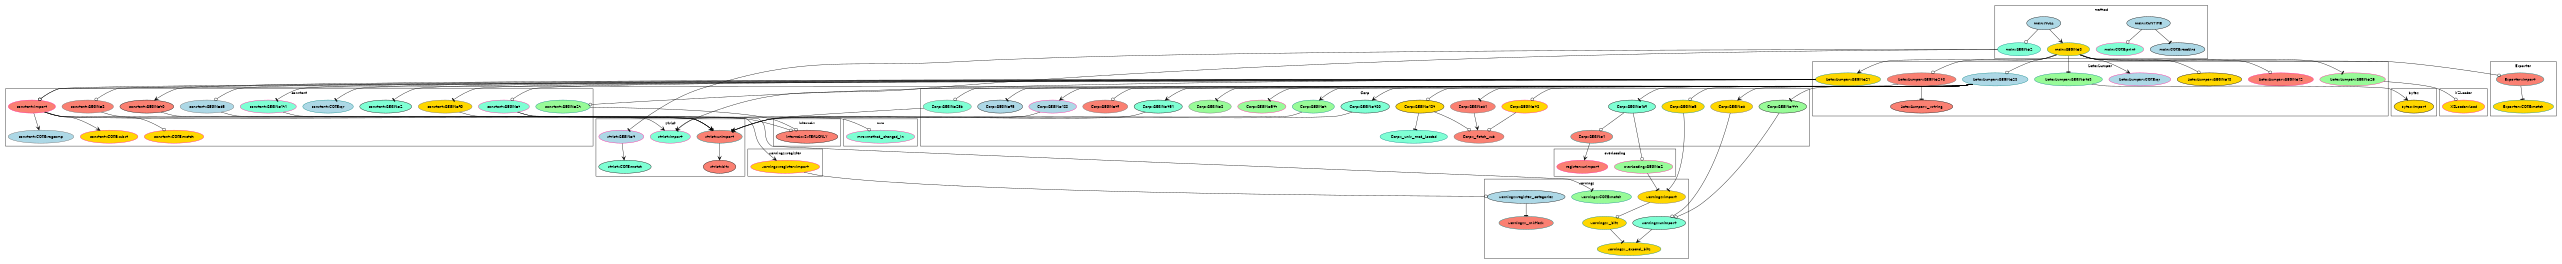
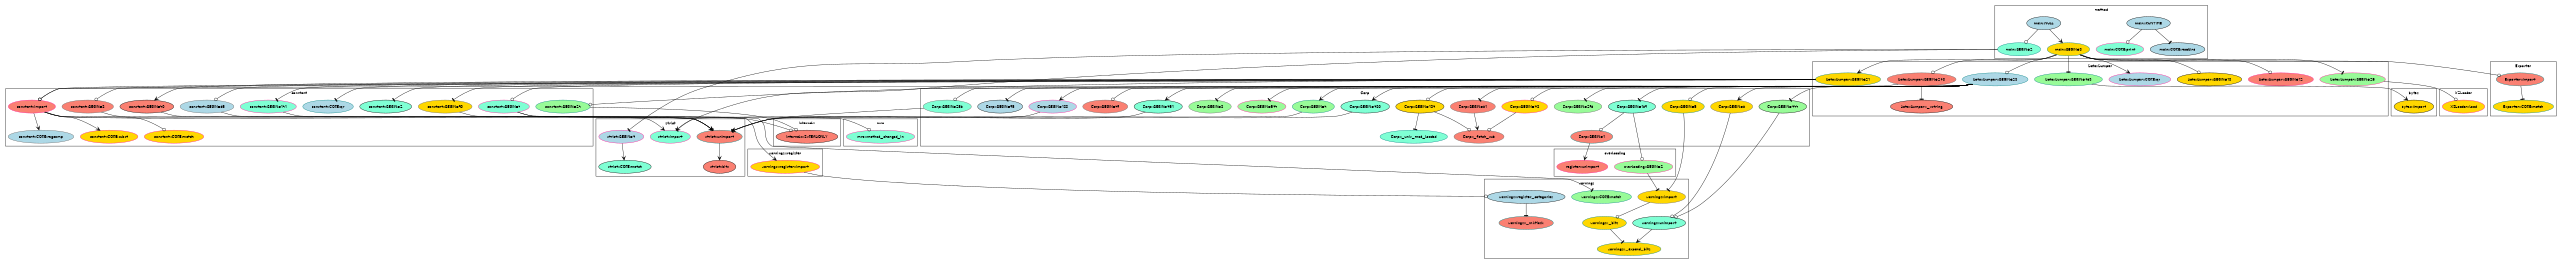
none -> (1578, 107)
